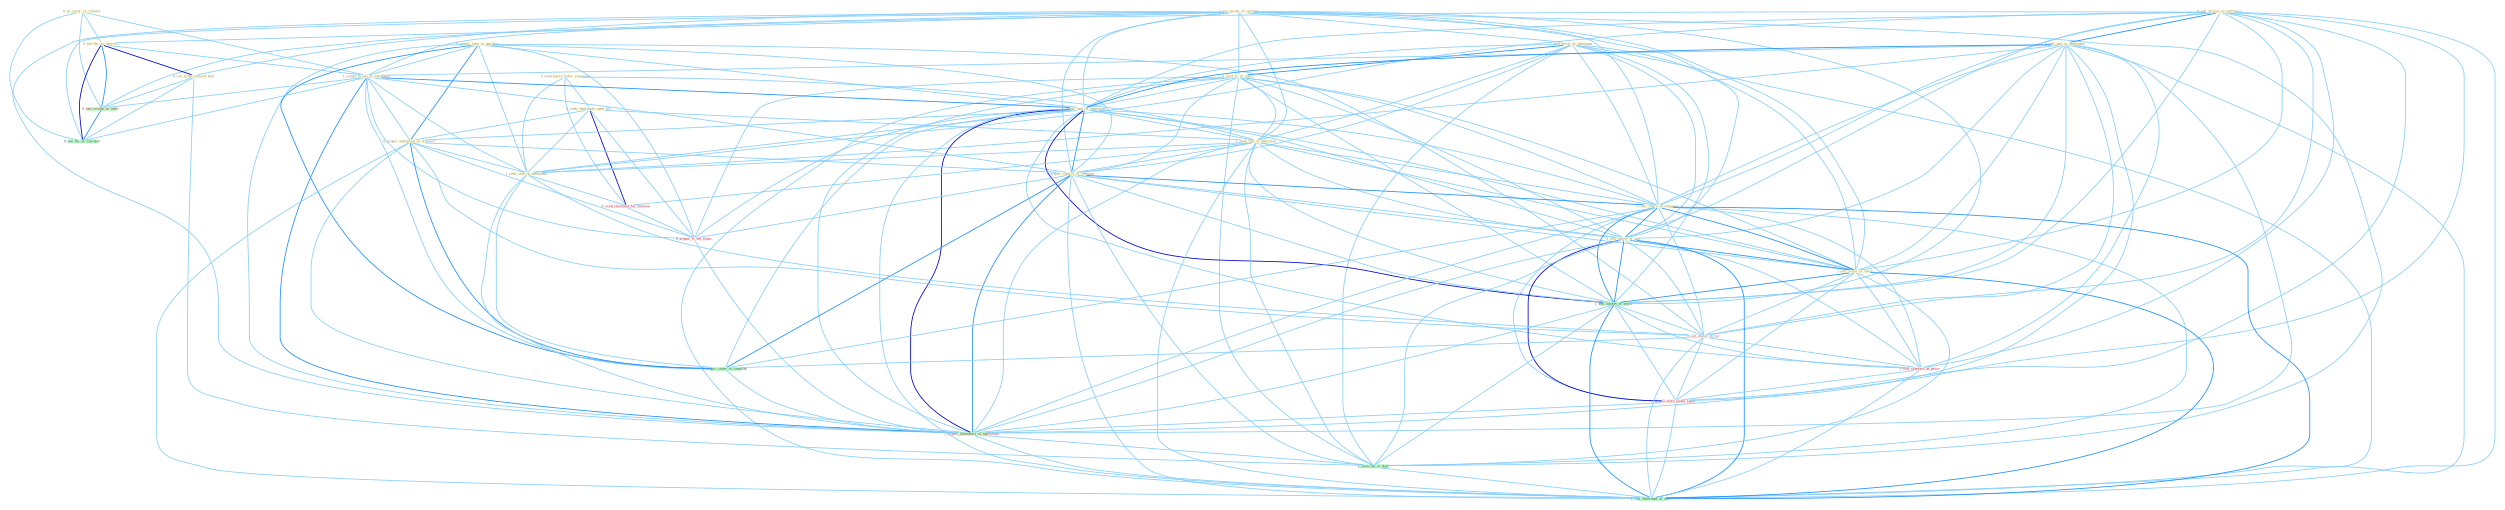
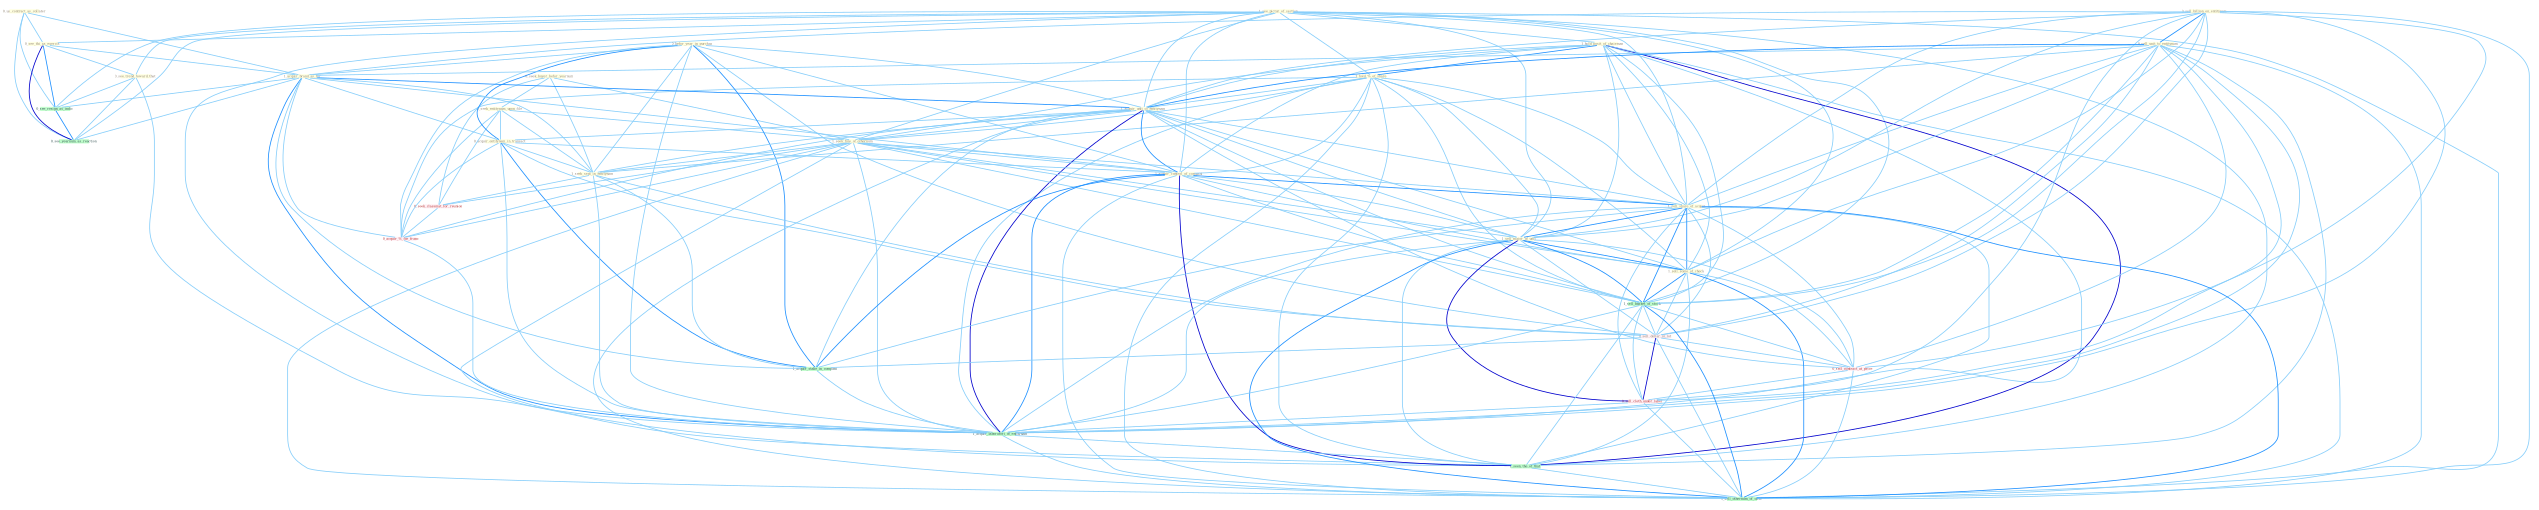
(83, 11) -> (24, 11)
(478, 44) -> (692, 44)
(148, 60) -> (89, 60)
(1327, 74) -> none
(367, 76) -> (302, 76)
(101, 109) -> (55, 109)
(83, 141) -> (74, 141)
(608, 158) -> (469, 154)
(1986, 171) -> (2132, 443)
(1376, 202) -> (2110, 301)
(883, 206) -> (605, 195)
(1658, 206) -> (1687, 206)
(1274, 262) -> (1351, 205)
(1766, 336) -> none
(1179, 348) -> (1245, 413)
(1690, 369) -> (1649, 369)
none -> (1941, 370)
(972, 434) -> (1001, 434)
(677, 488) -> (2407, 122)
